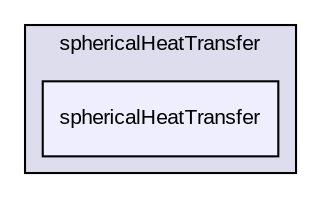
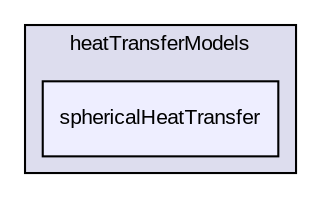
(161, 45) -> (161, 45)
